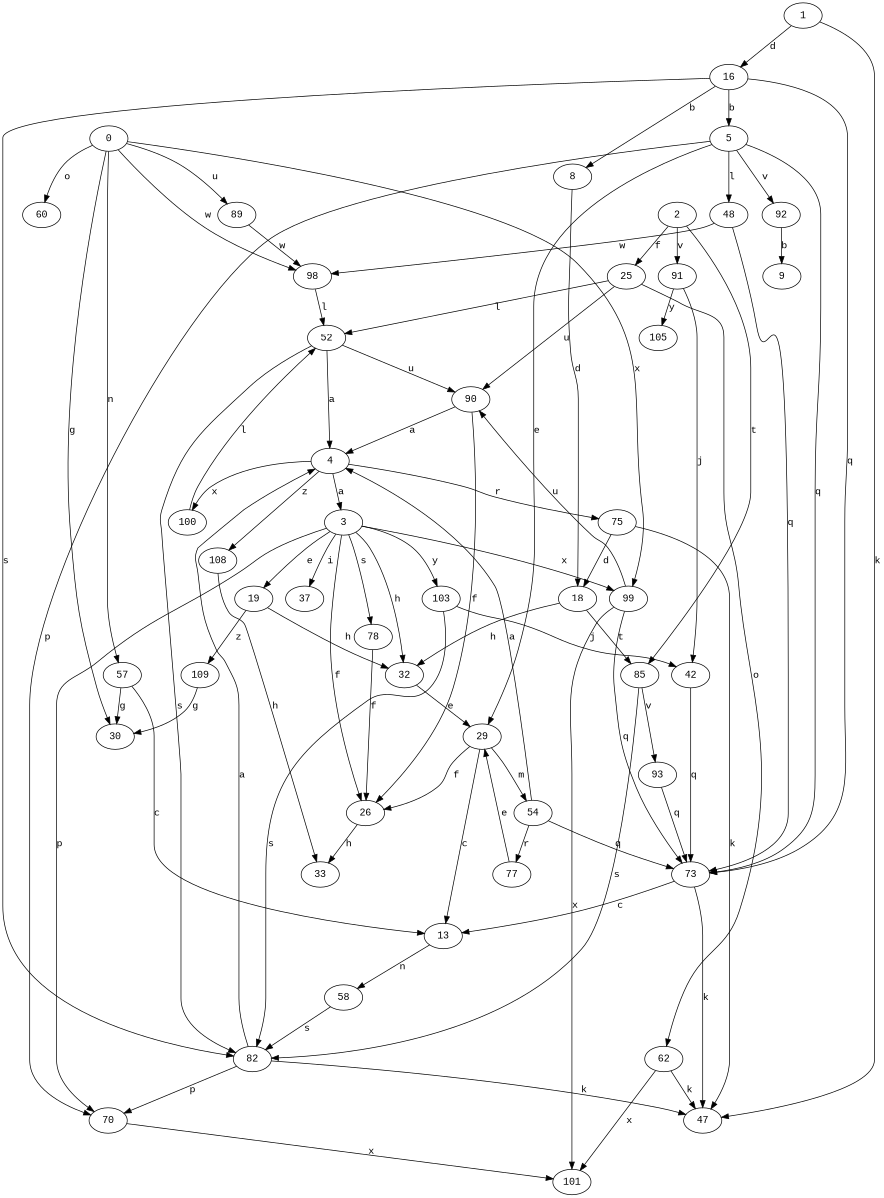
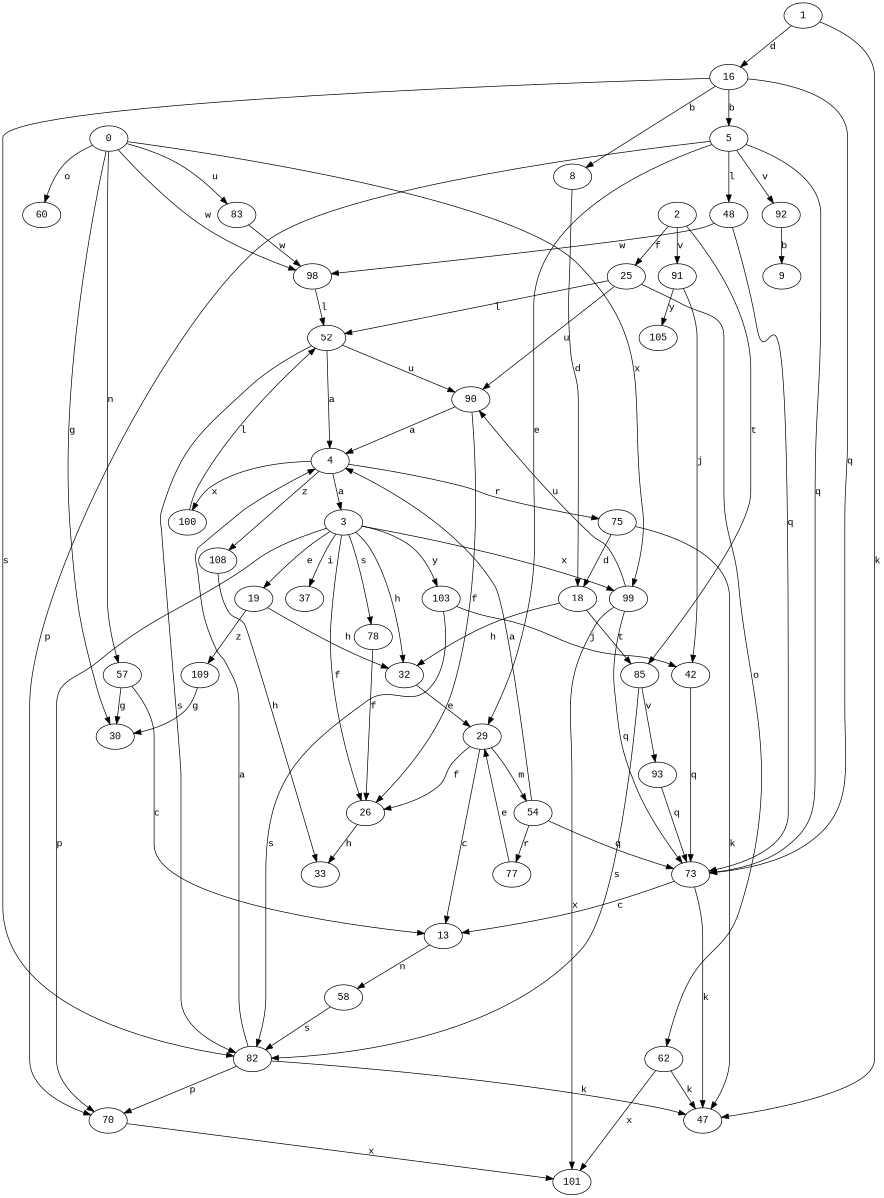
(237, 215) -> (237, 215)
